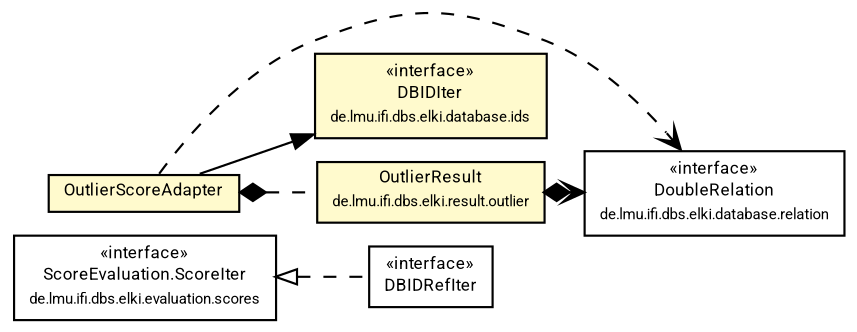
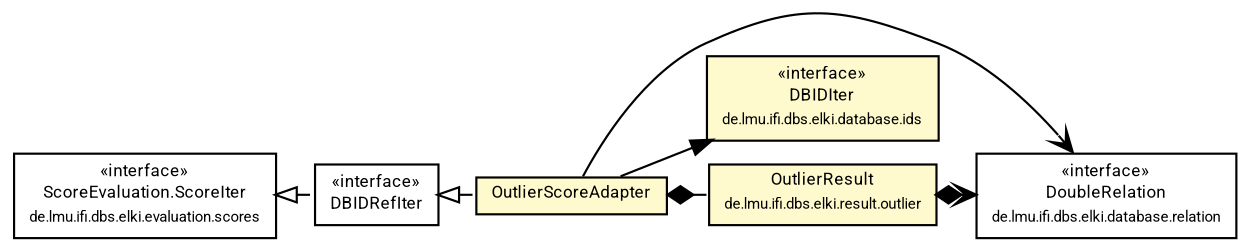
(403, 15) -> (806, 14)
none -> (468, 195)
